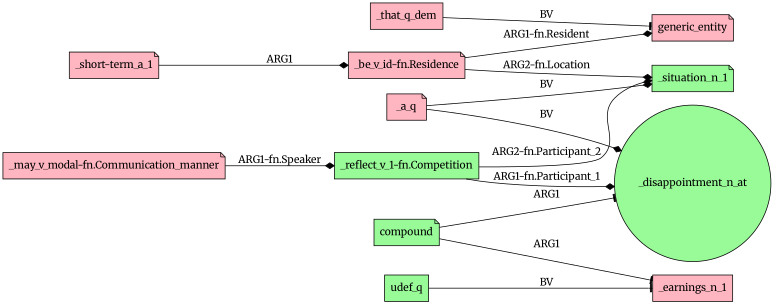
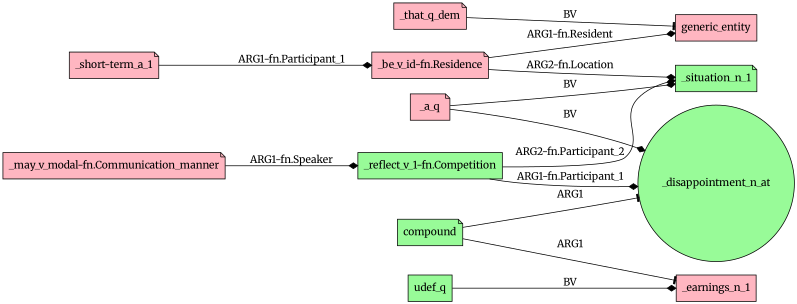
(407, 16) -> (430, 16)
(693, 28) -> (716, 28)
(280, 60) -> (292, 60)
(539, 288) -> (560, 288)
